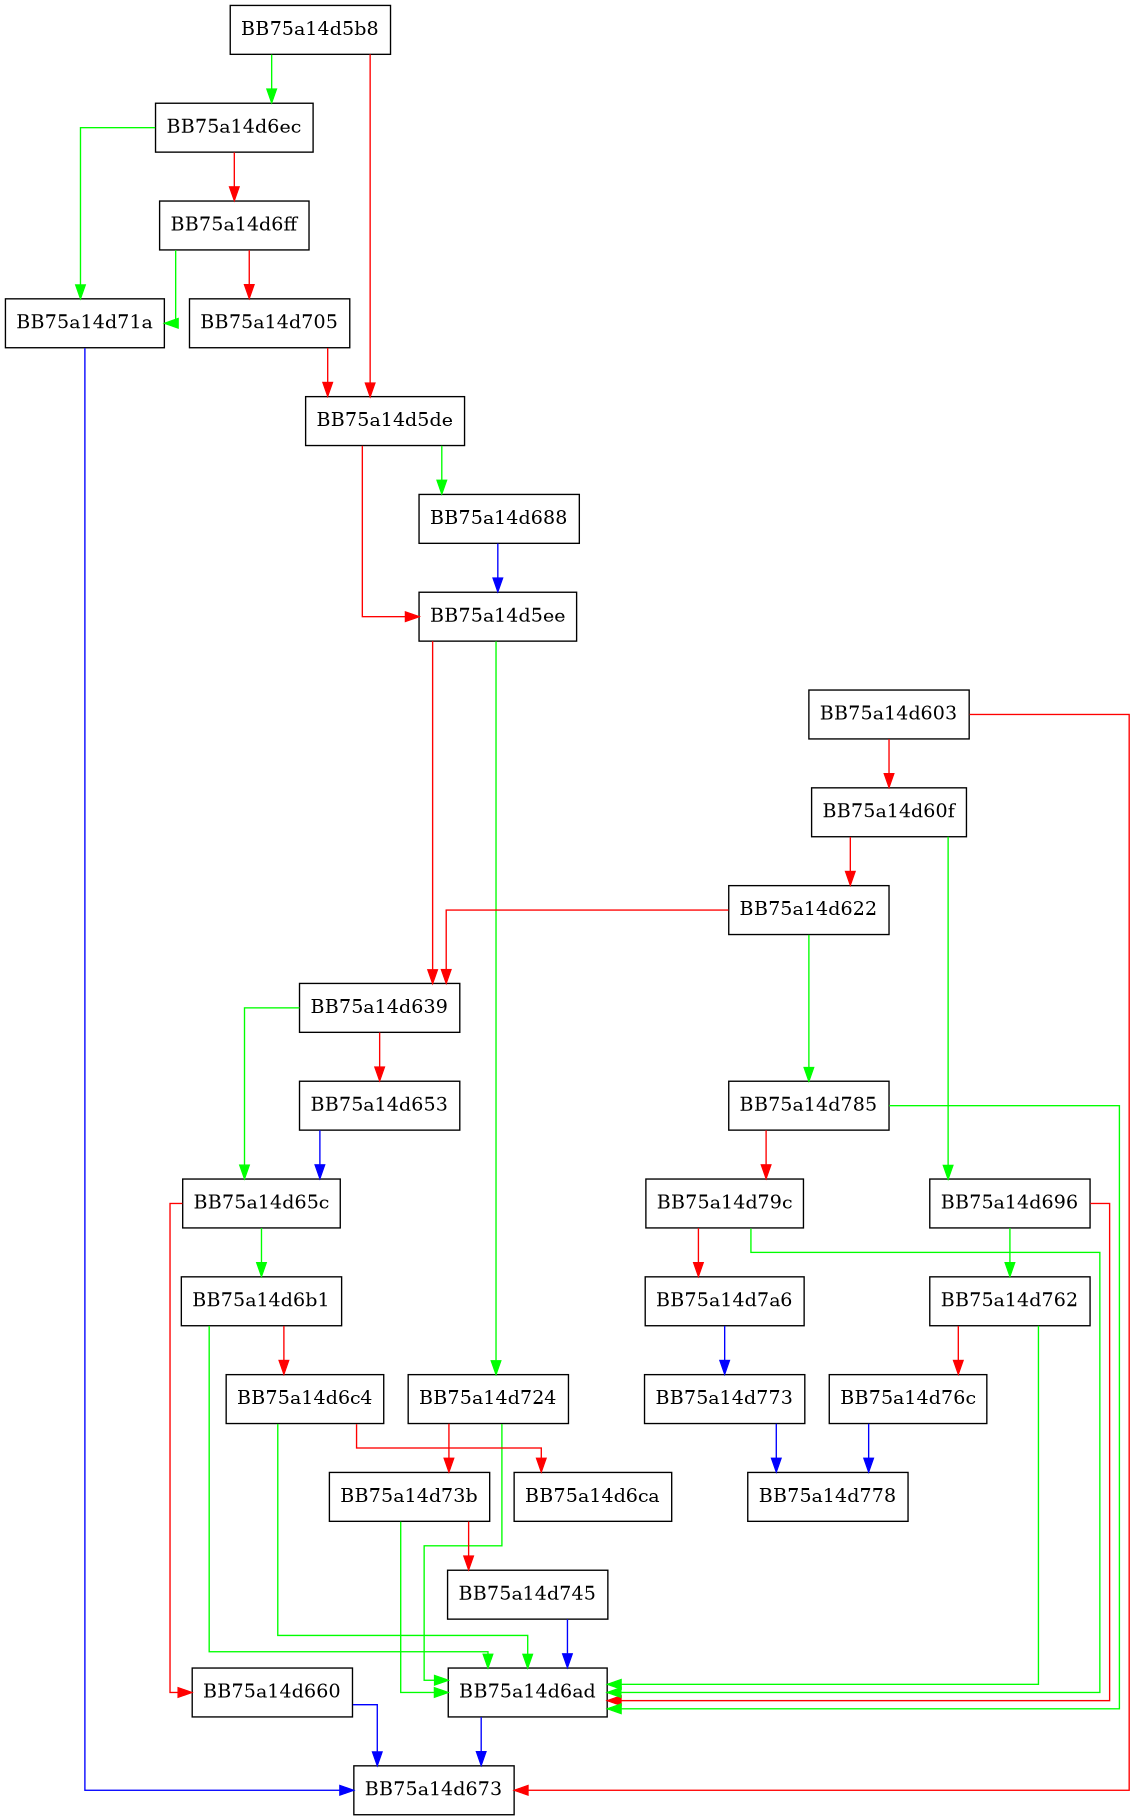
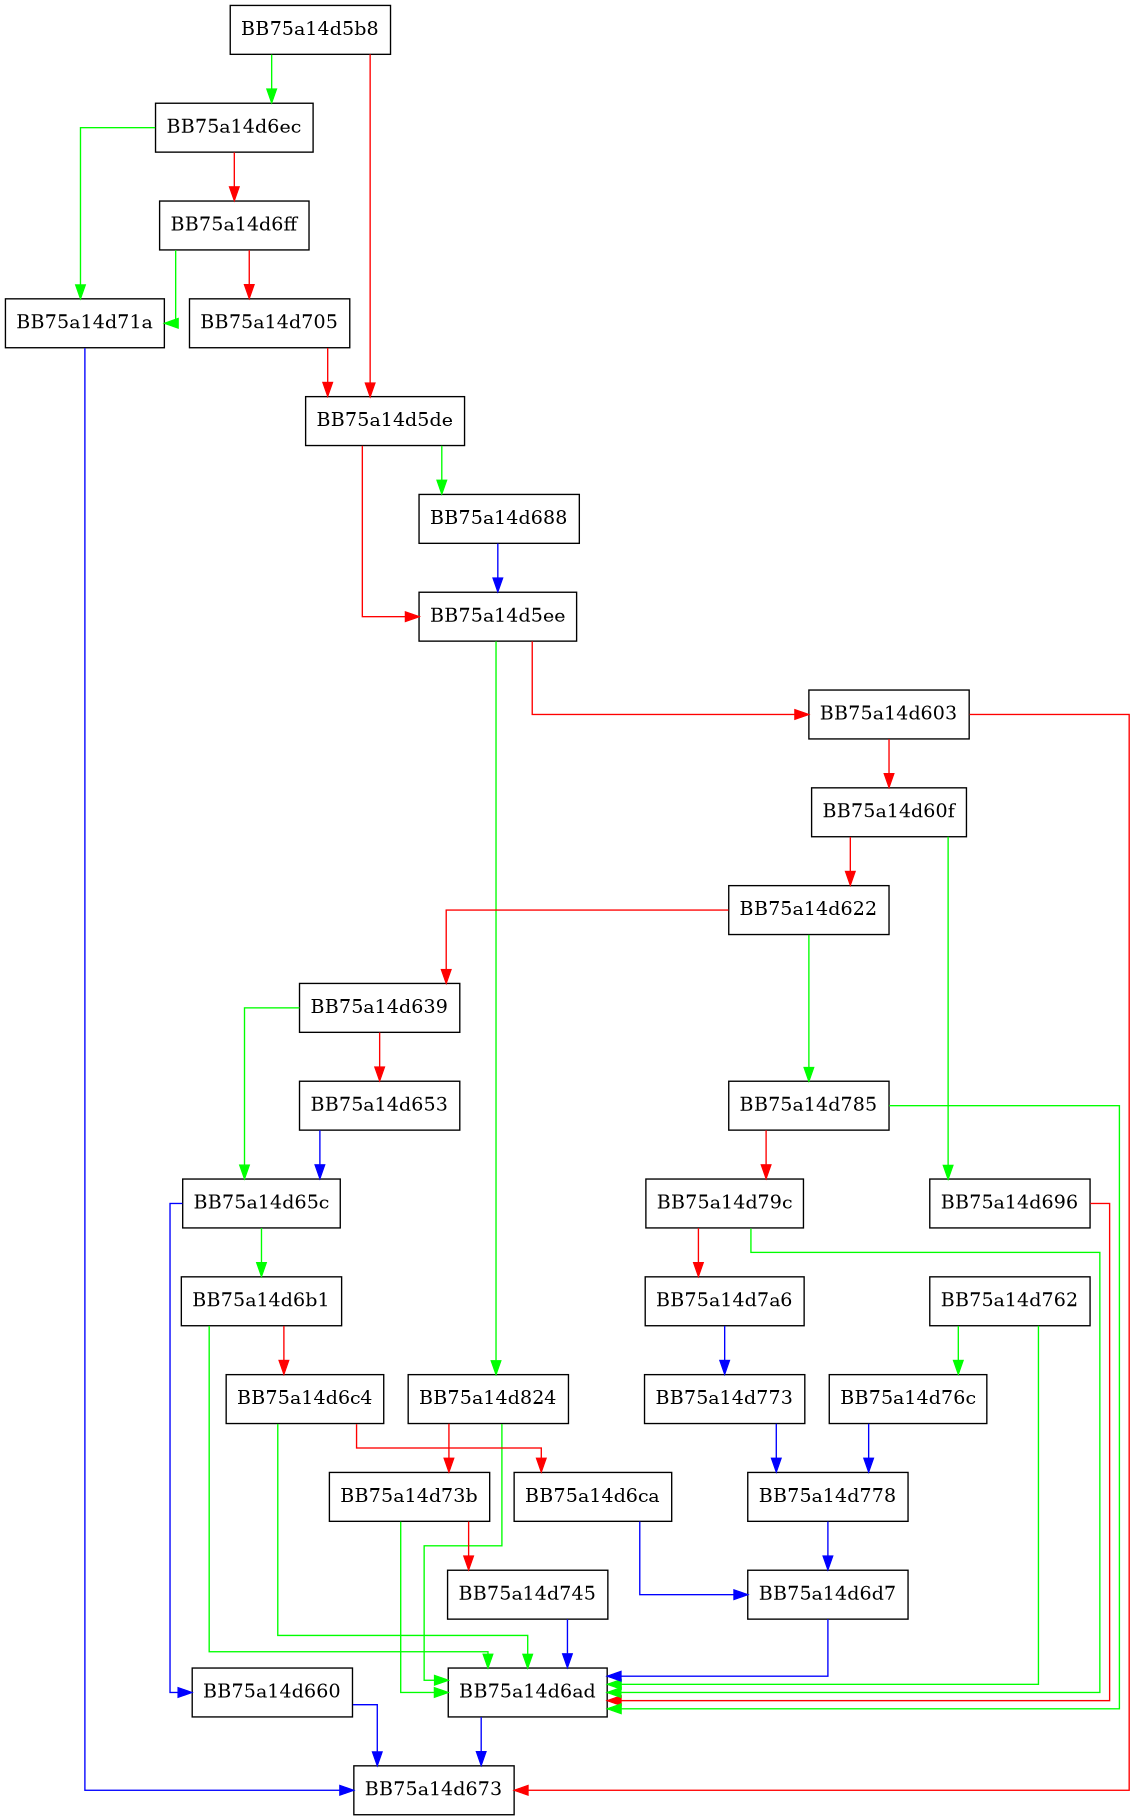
(433, 805) -> (627, 714)
(1010, 1244) -> none
(958, 1343) -> (958, 1343)
(488, 1399) -> (488, 1399)
(170, 1446) -> (170, 1446)
none -> (828, 1595)
